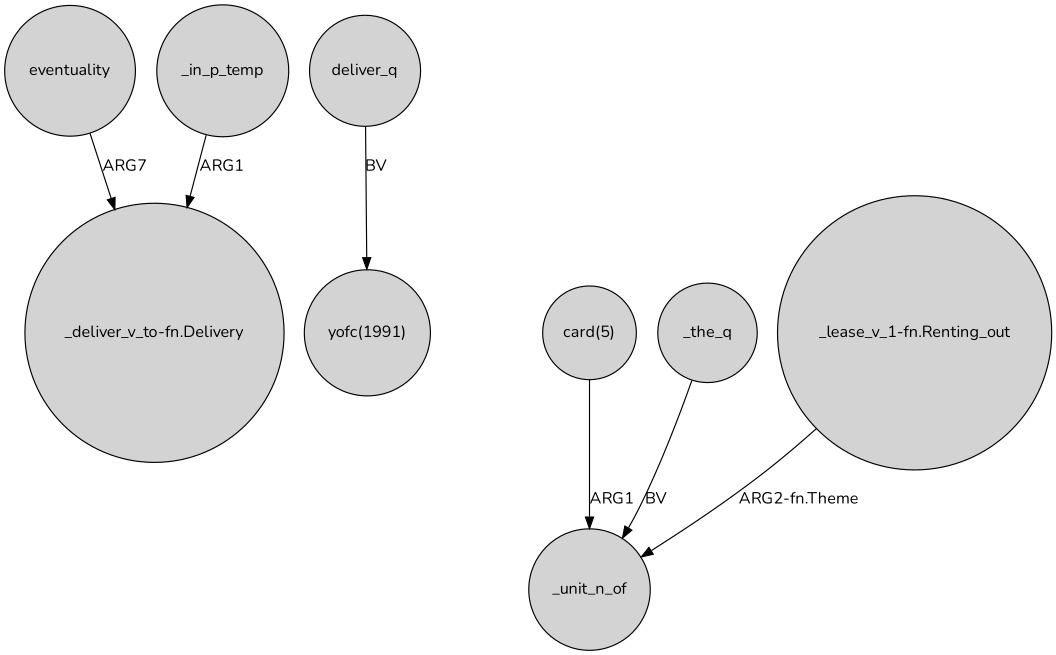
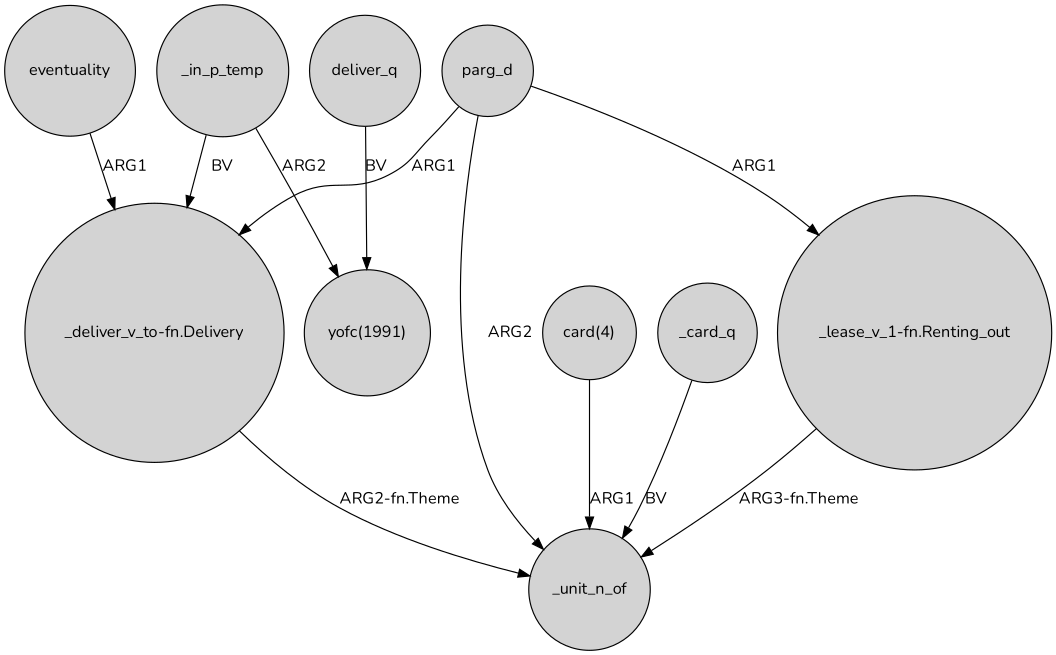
none -> (488, 71)
(125, 166) -> (125, 166)
(222, 166) -> (222, 166)
none -> (299, 204)
(590, 333) -> (590, 333)
(708, 333) -> (708, 333)
(799, 499) -> (799, 499)
none -> (368, 522)
